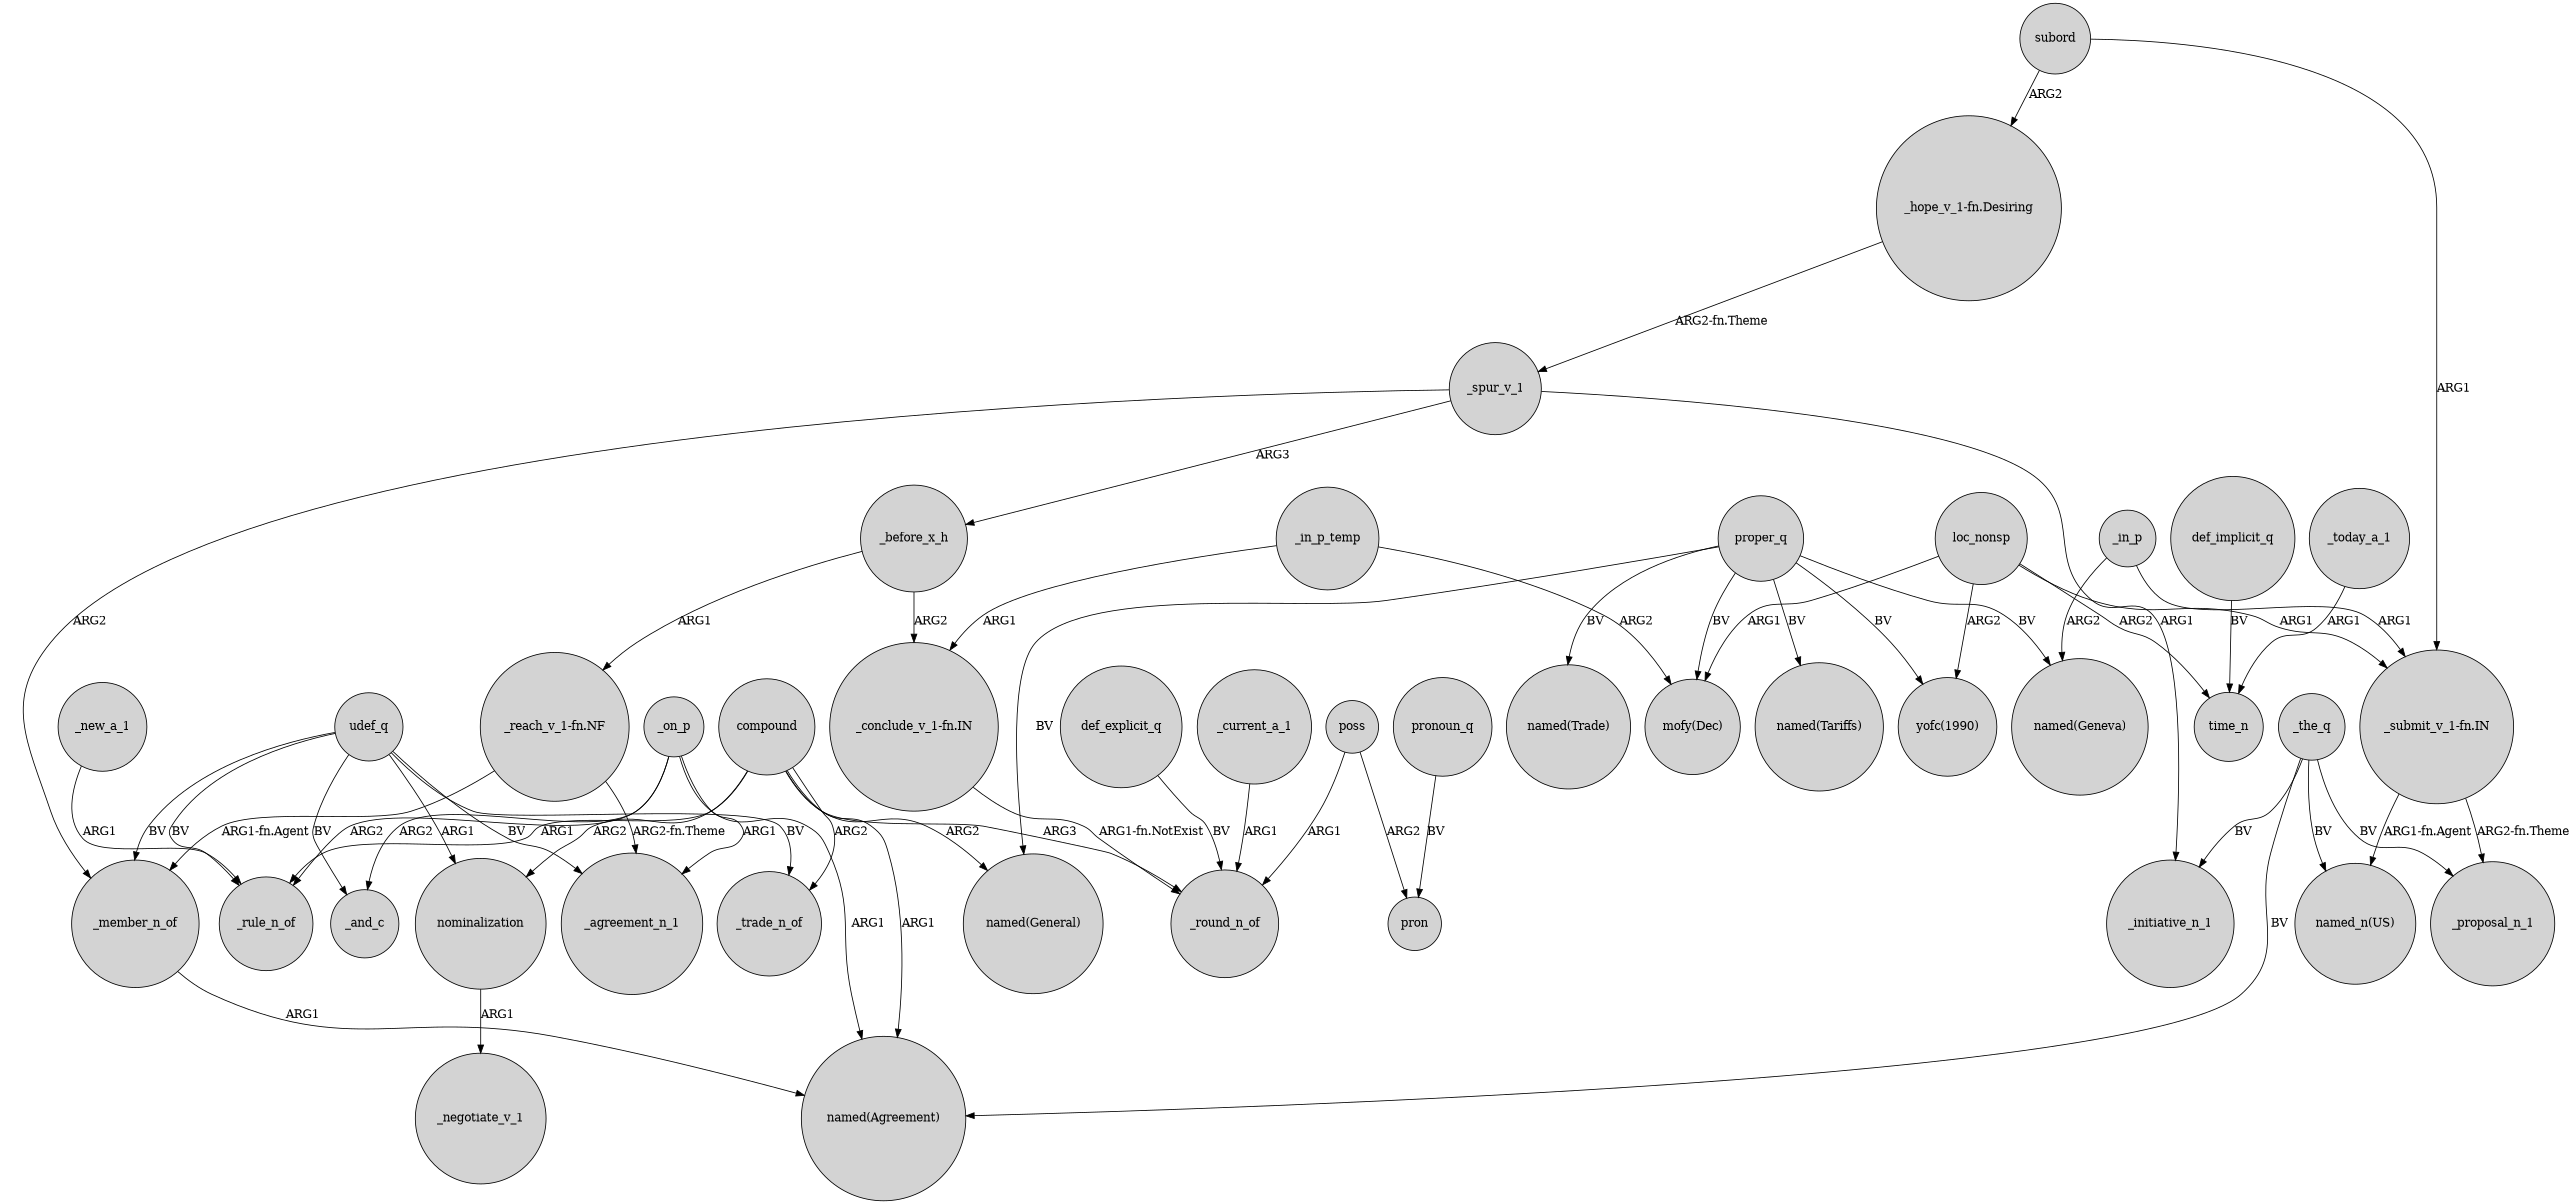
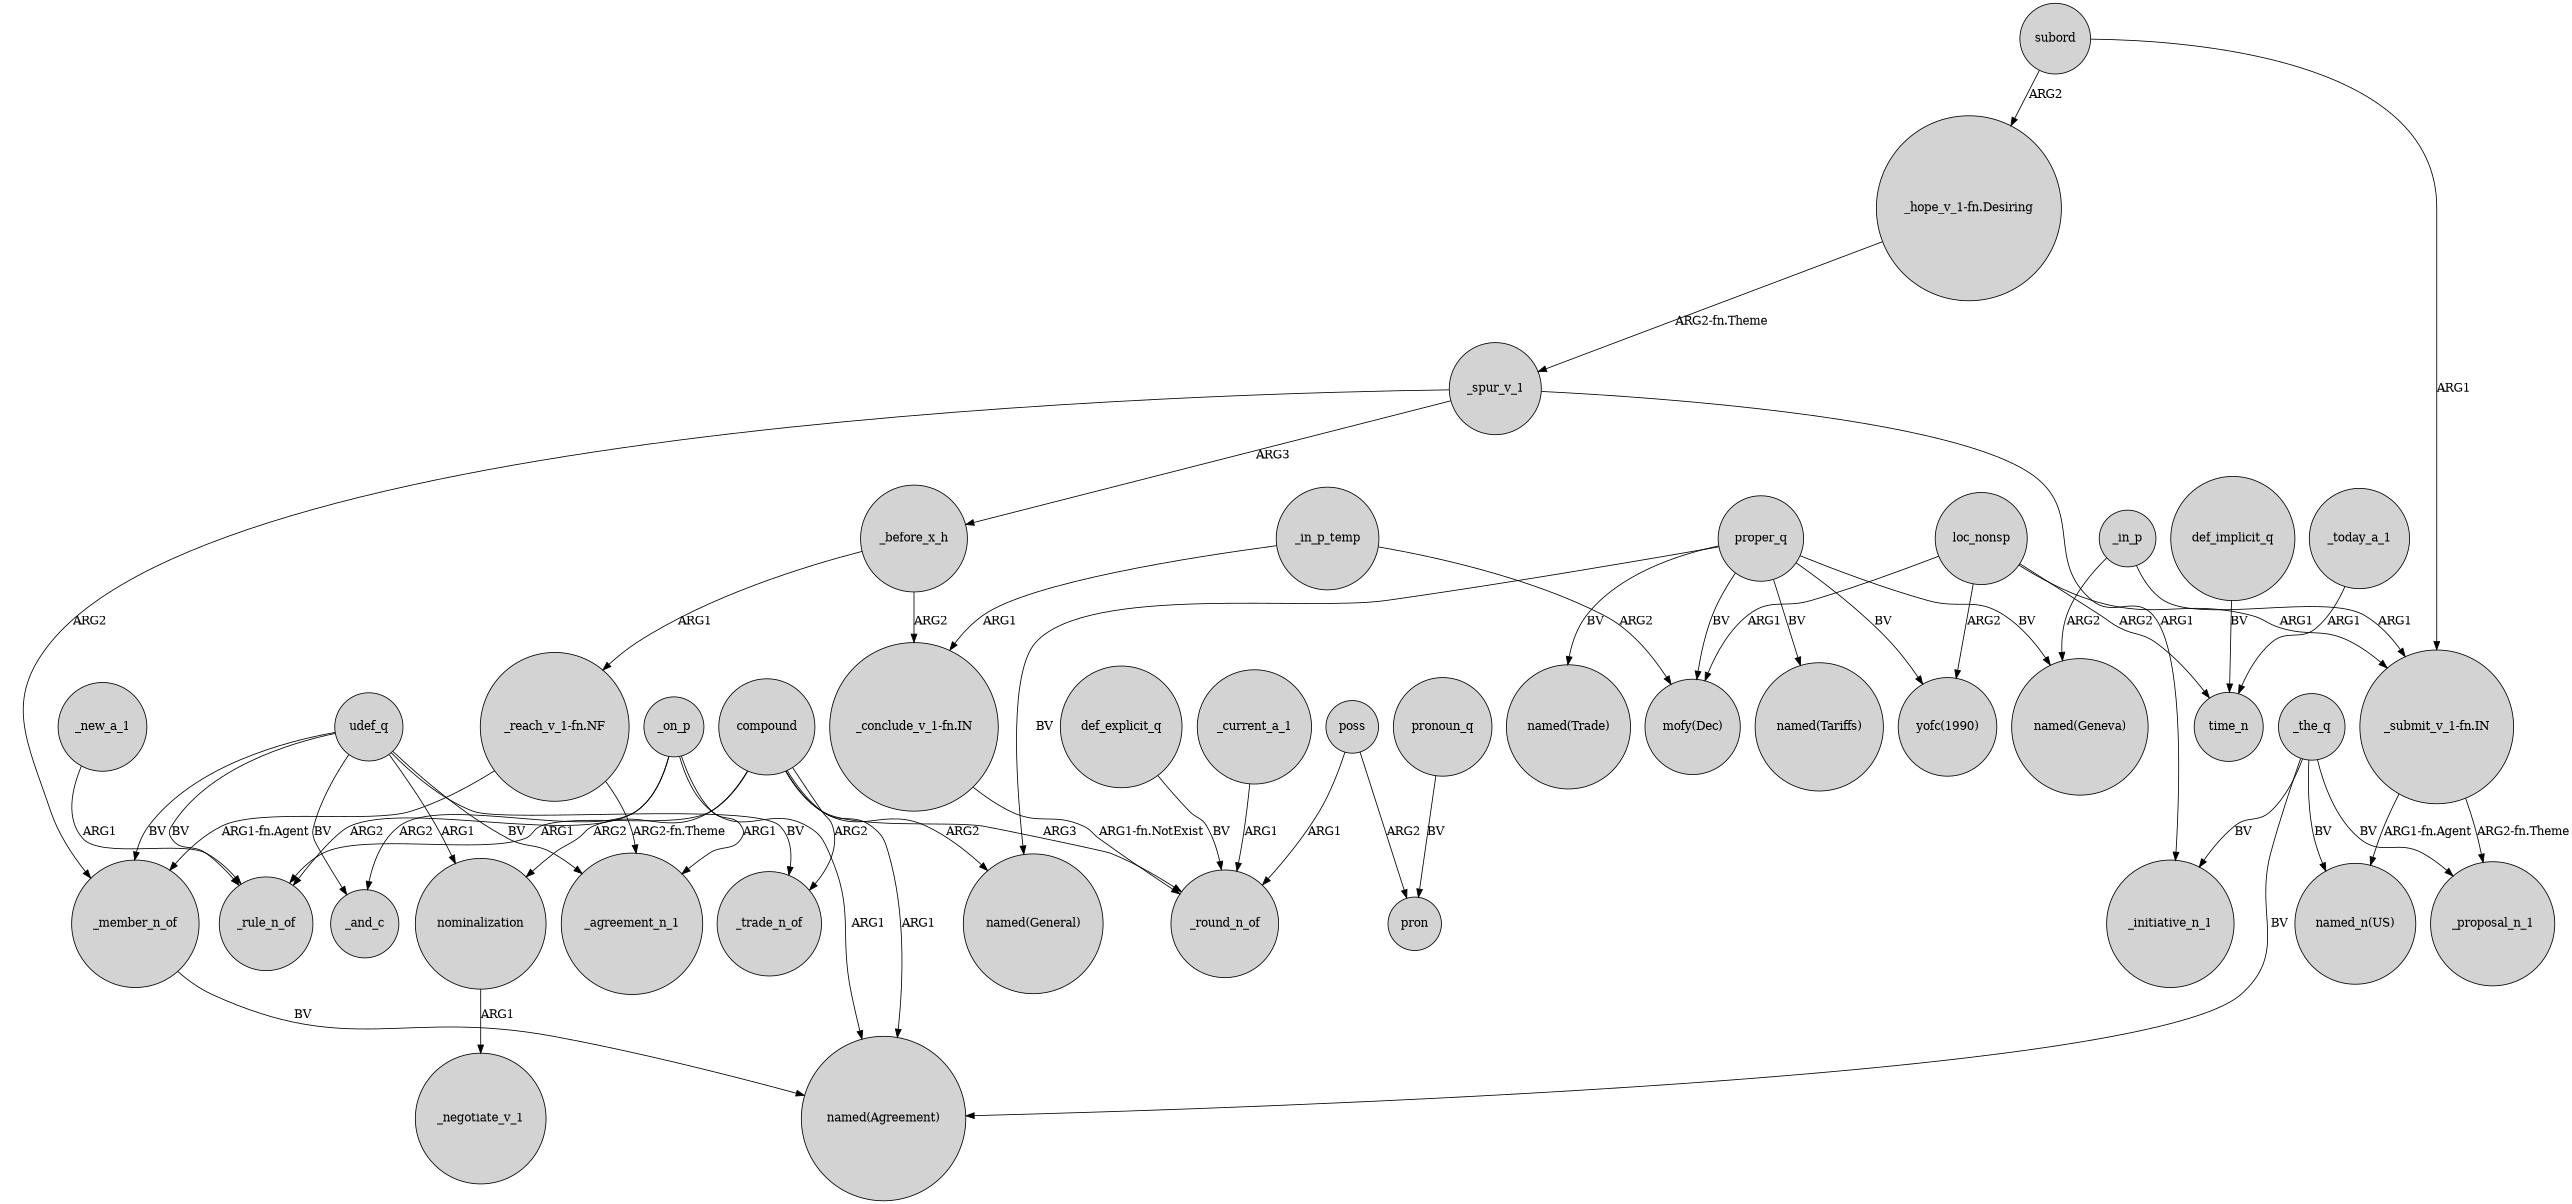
(303, 1015) -> (303, 1015)
